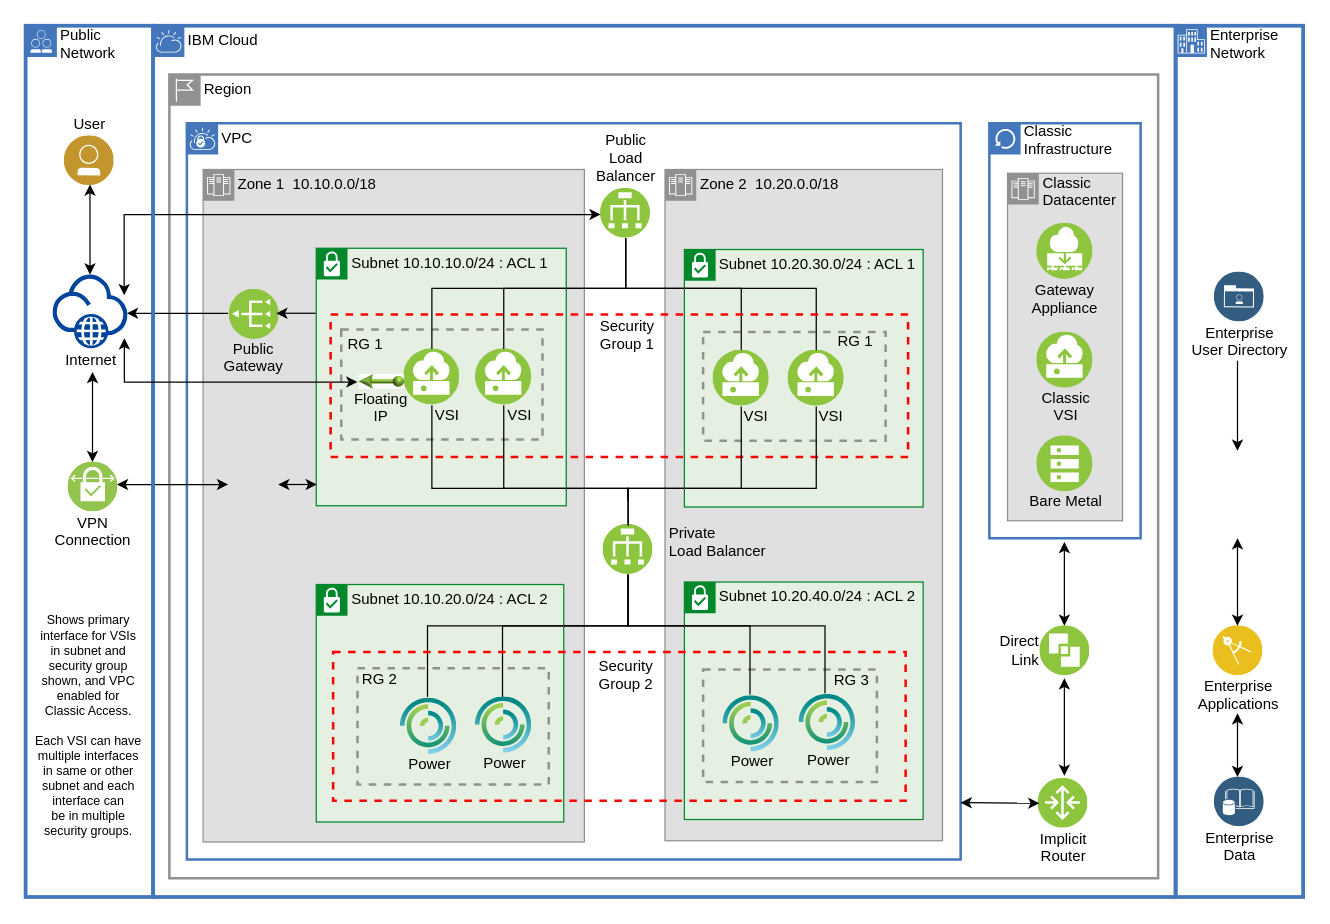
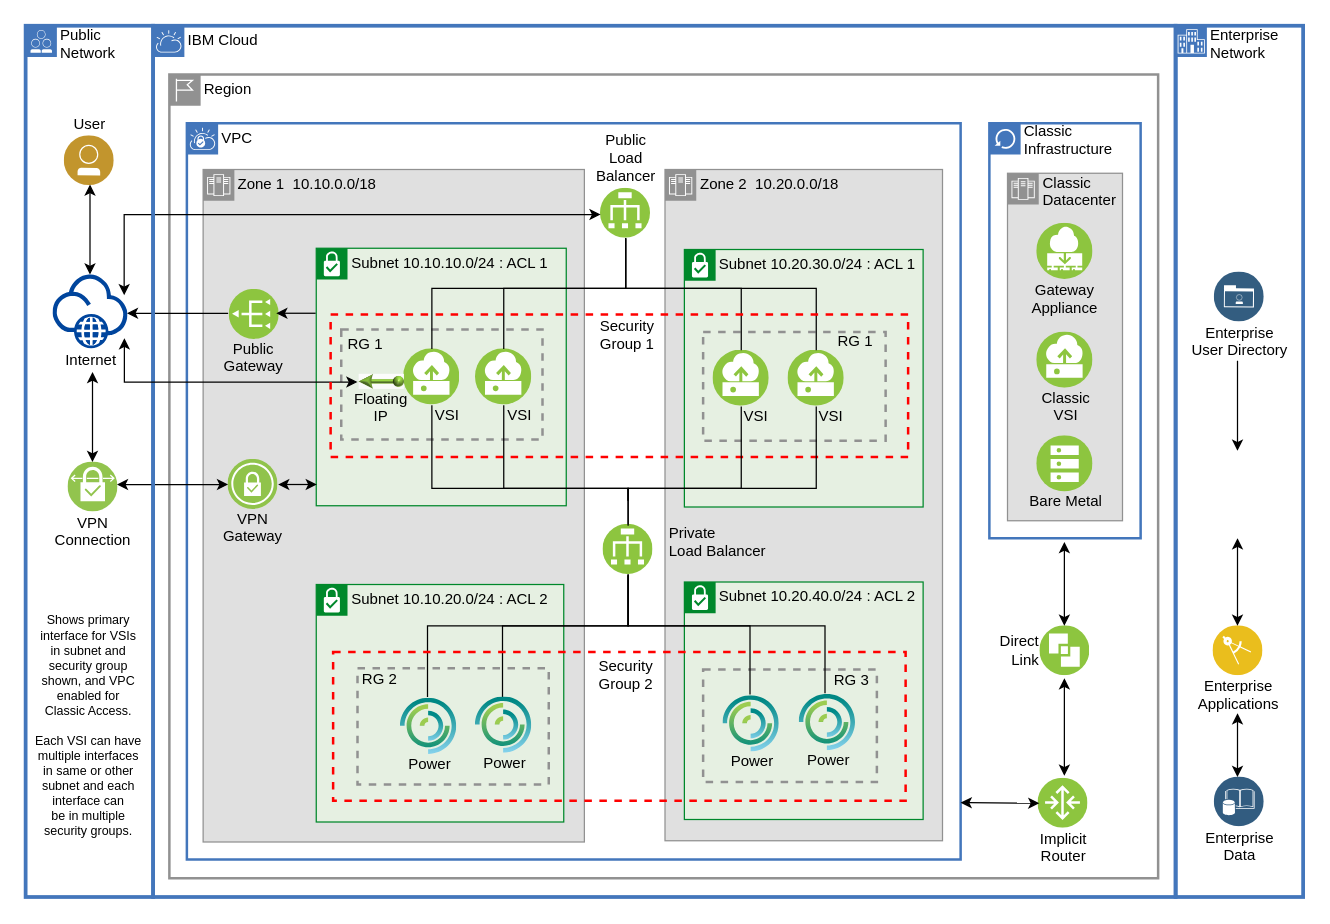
none -> (253, 484)
